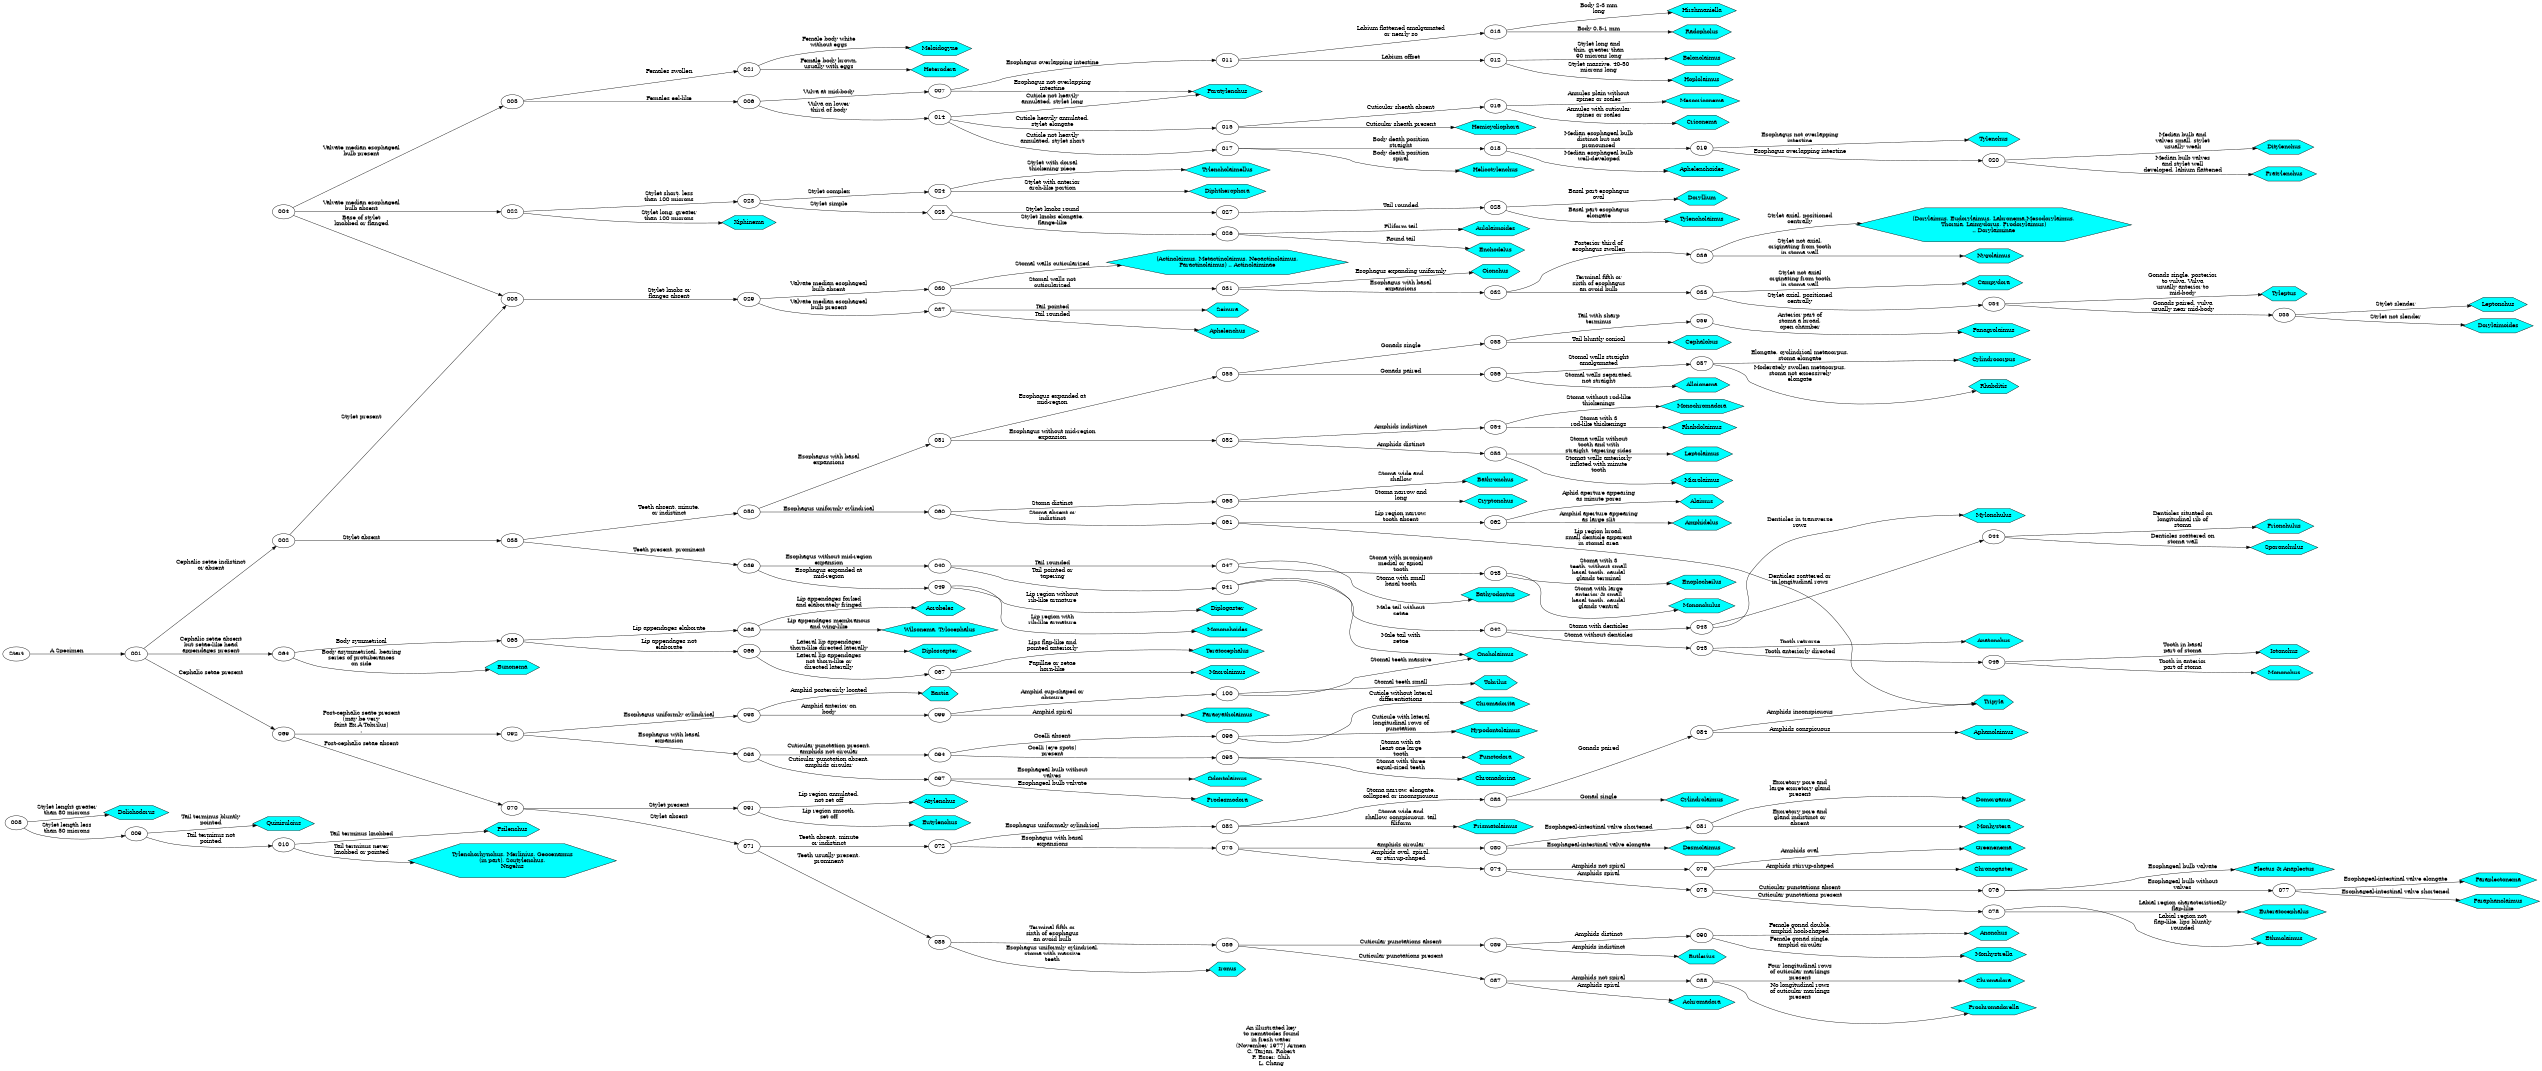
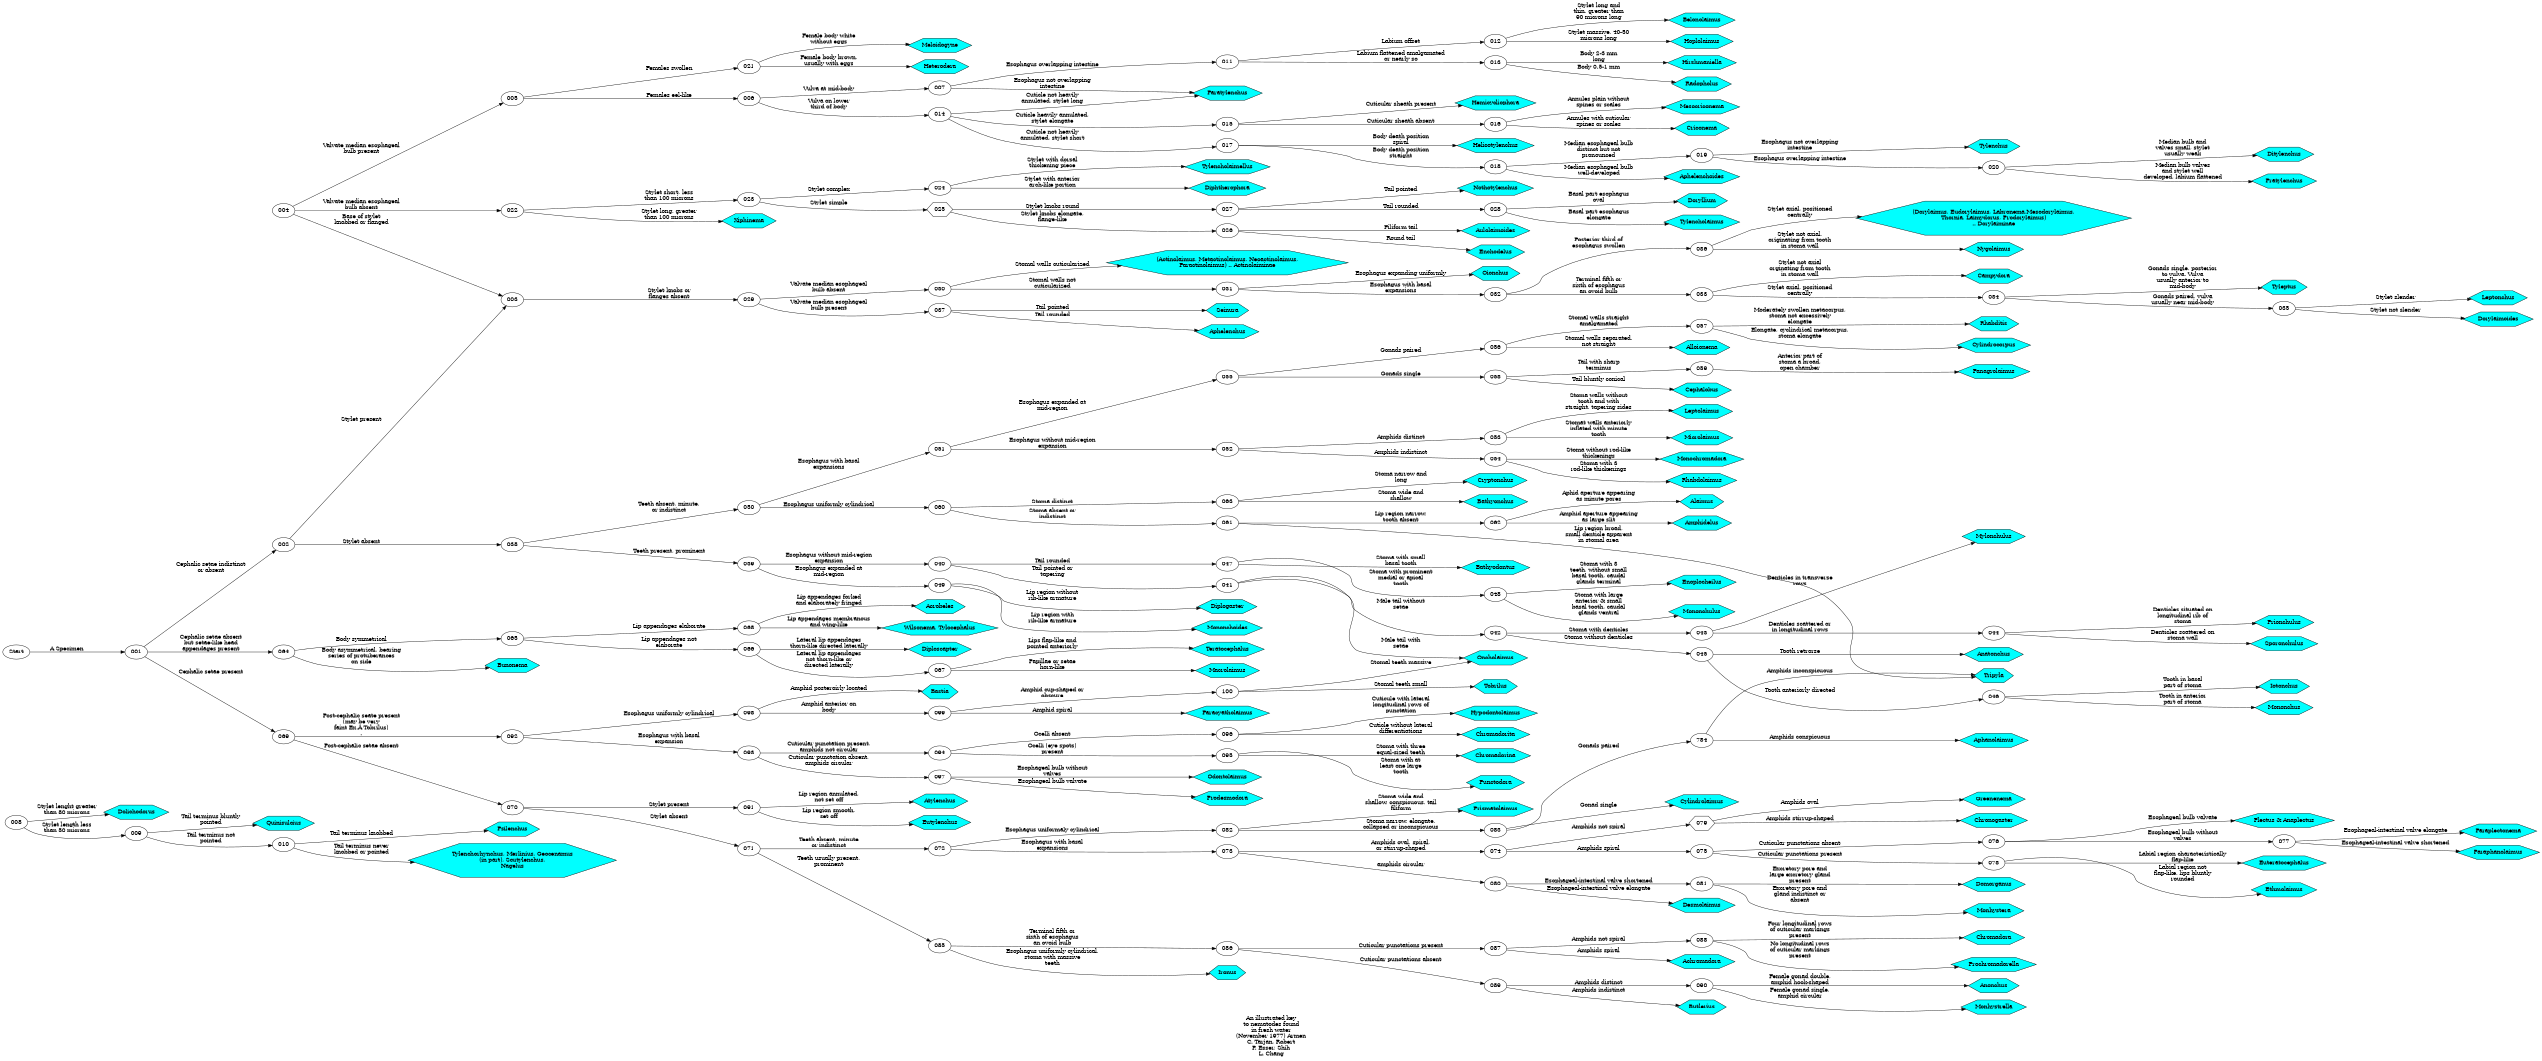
none -> (1495, 188)
(1702, 732) -> (1702, 740)
